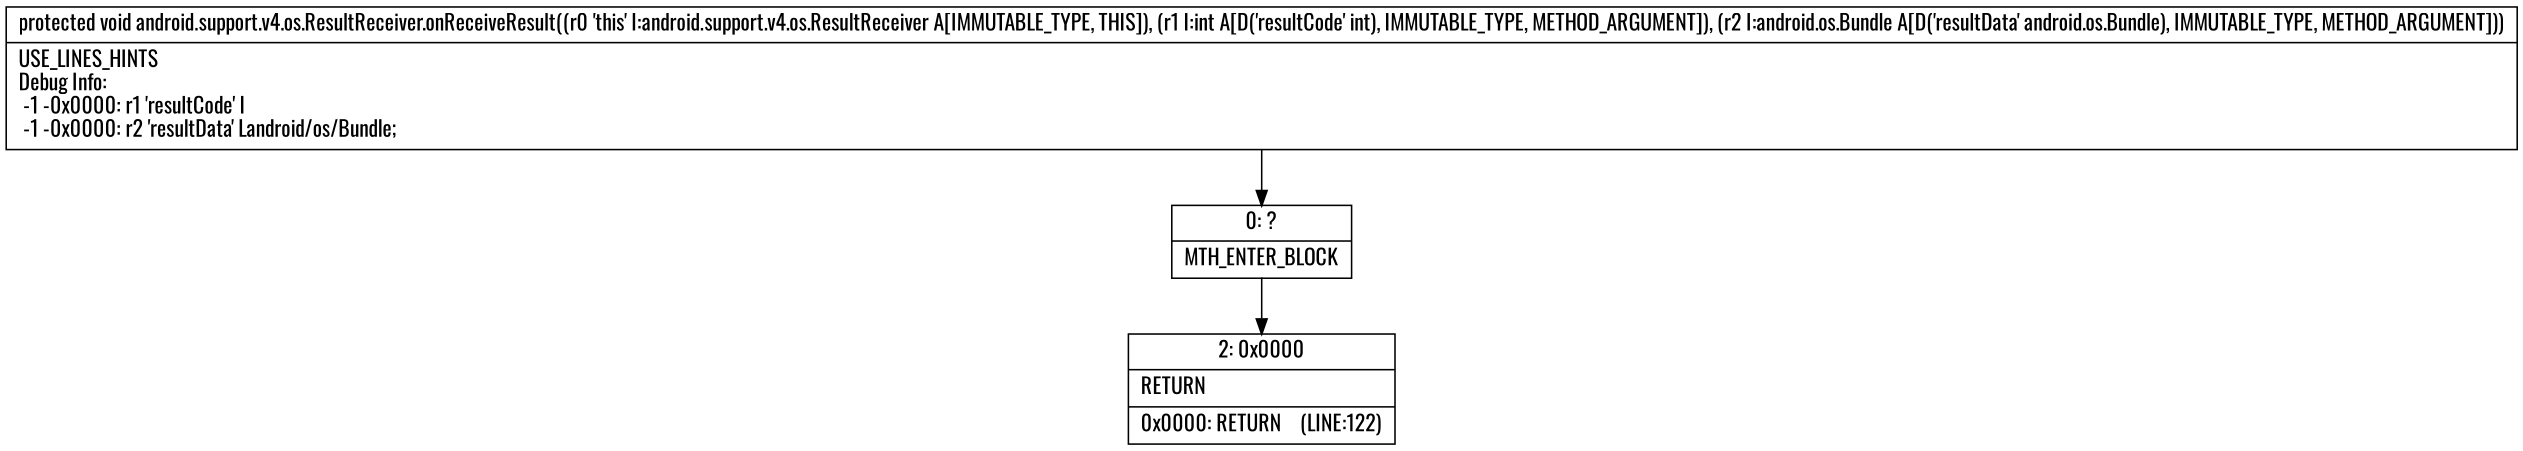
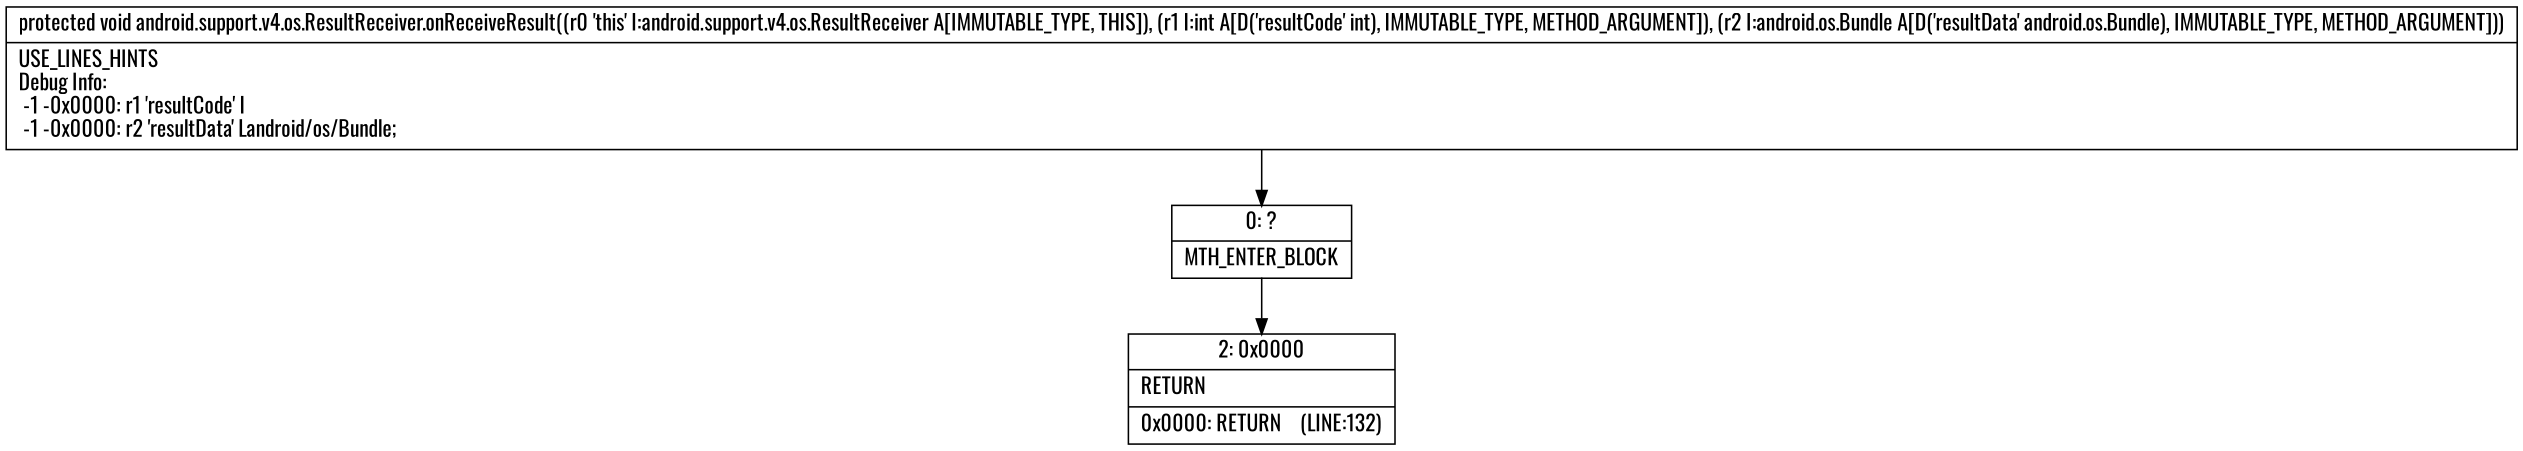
(1262, 425) -> (1262, 425)
